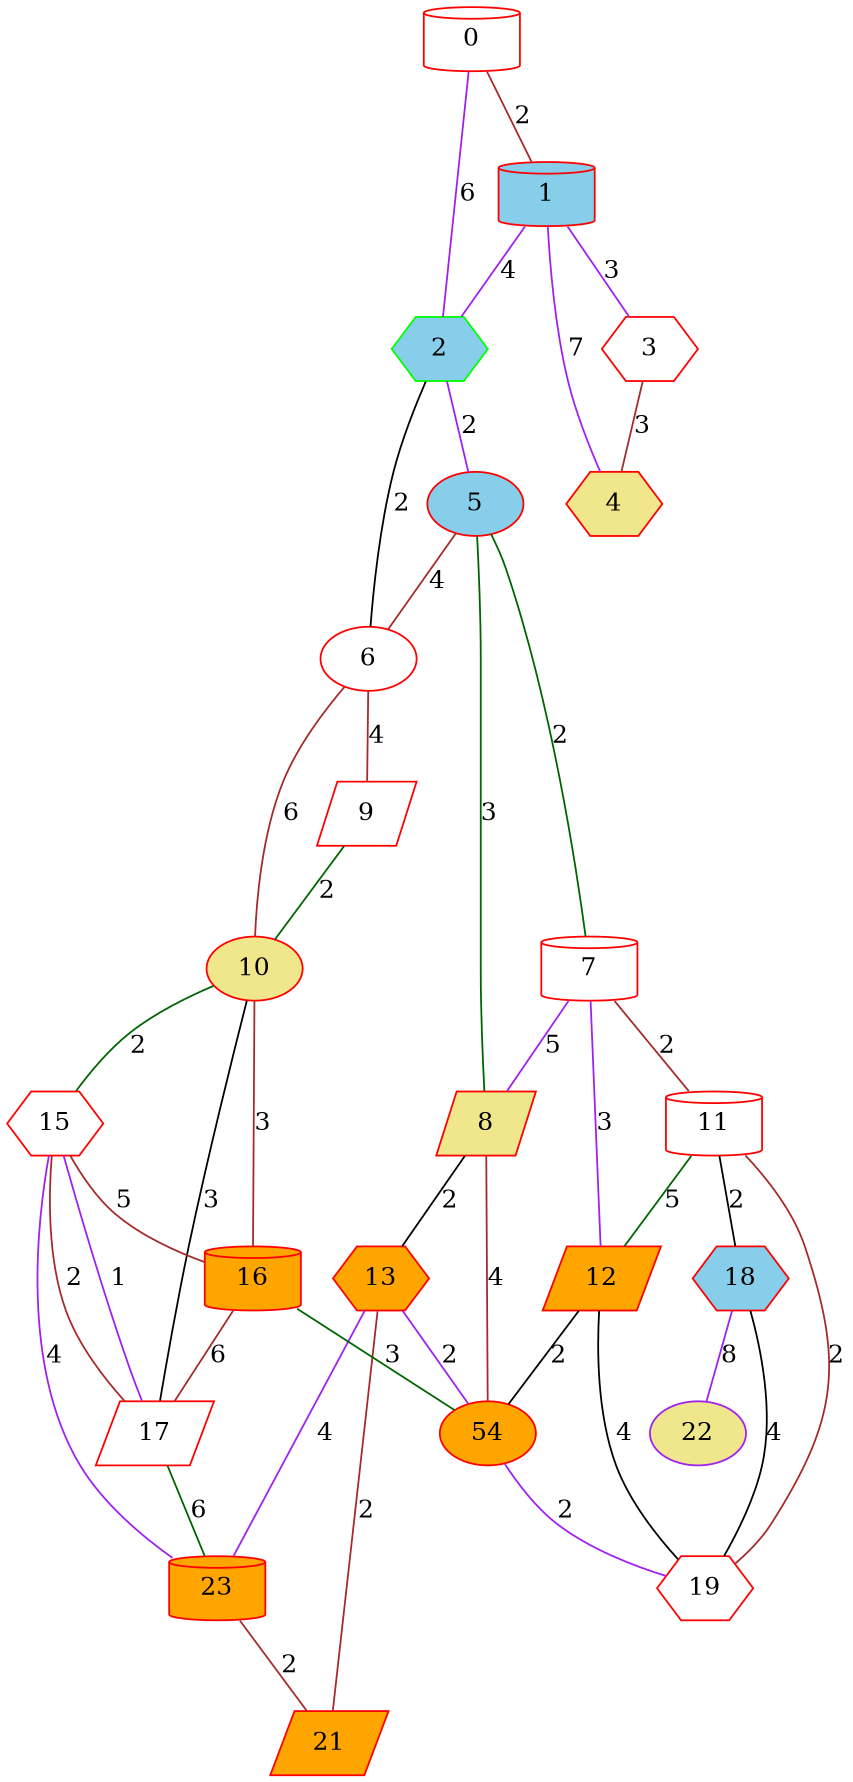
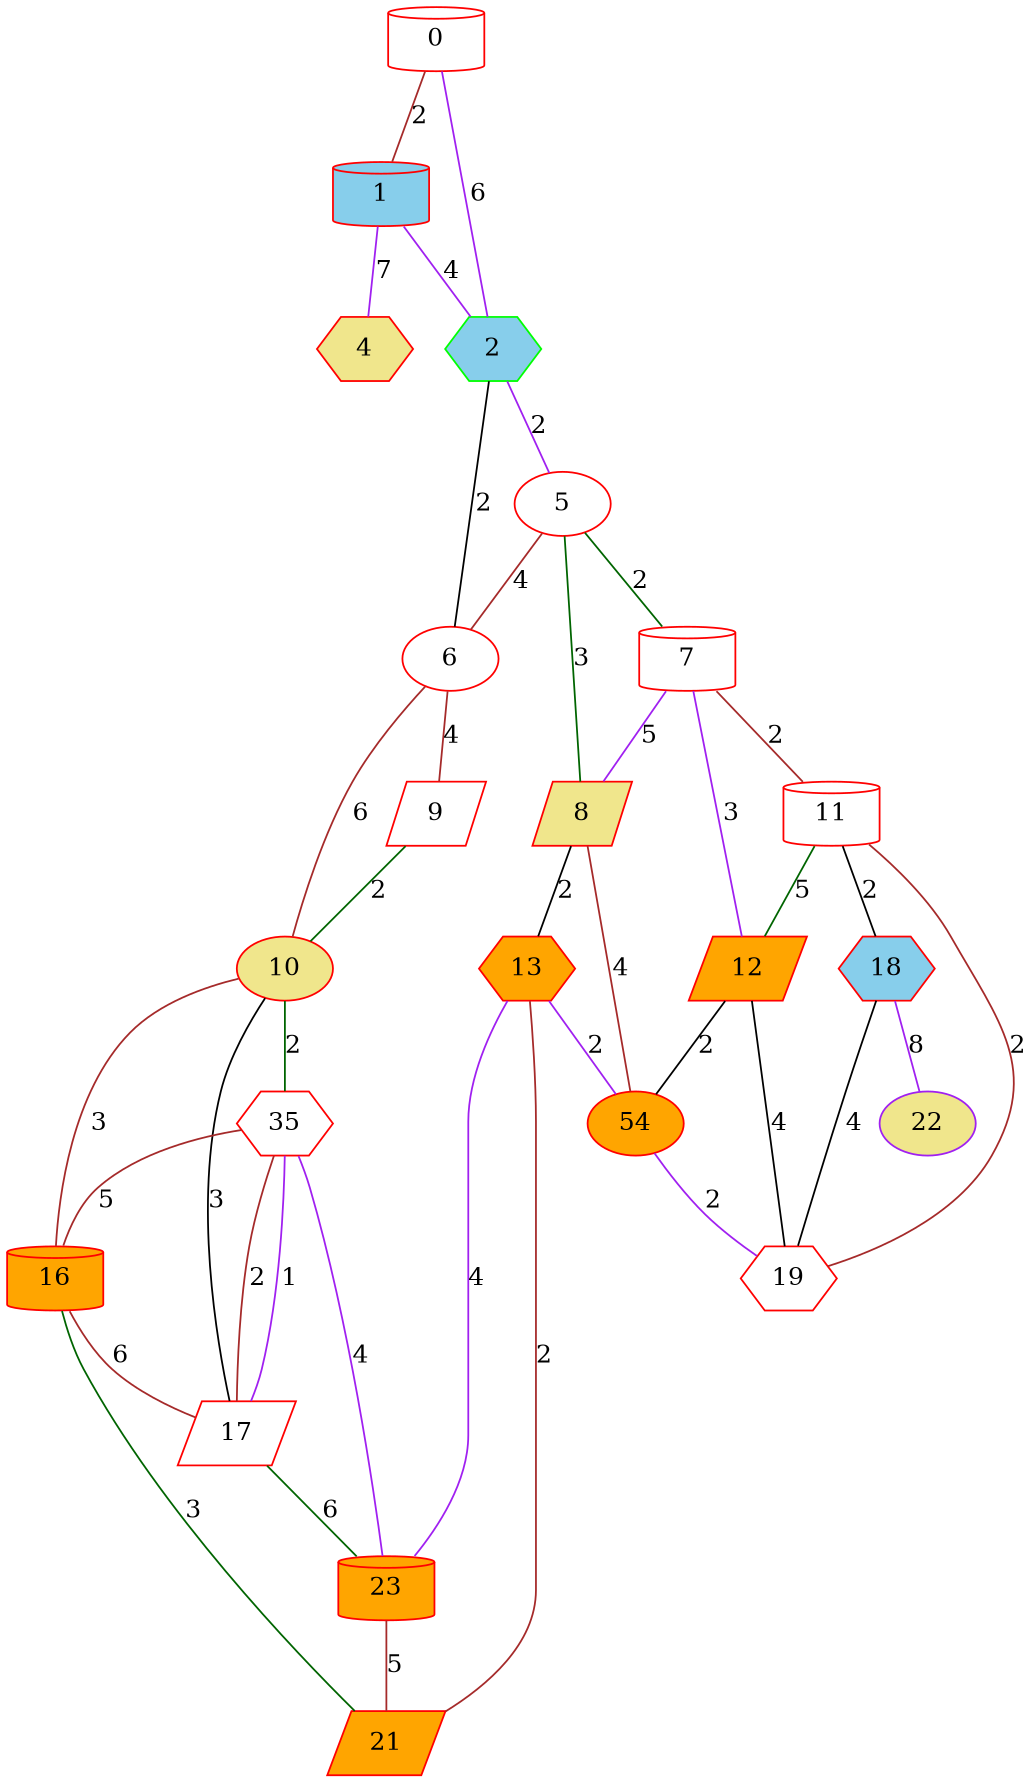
(650, 349) -> none
(475, 504) -> (563, 504)
(55, 1124) -> (285, 1124)
(384, 1364) -> (188, 1525)
(290, 1666) -> (395, 1666)
